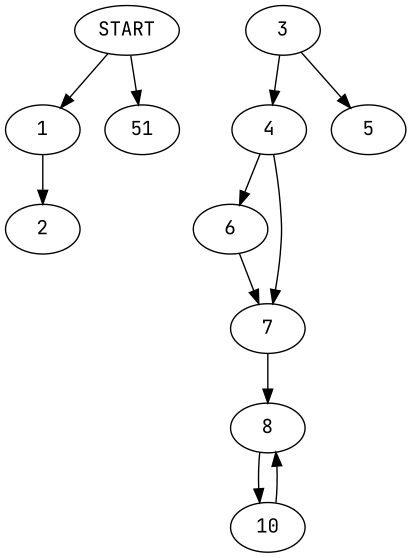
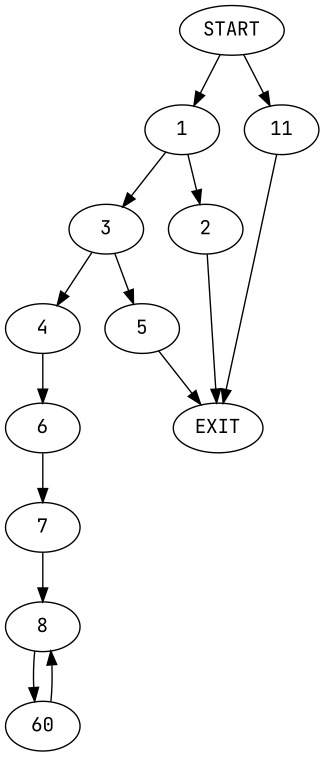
(142, 130) -> (282, 130)
none -> (149, 174)
(281, 222) -> none
none -> (218, 428)
(268, 527) -> (43, 726)
